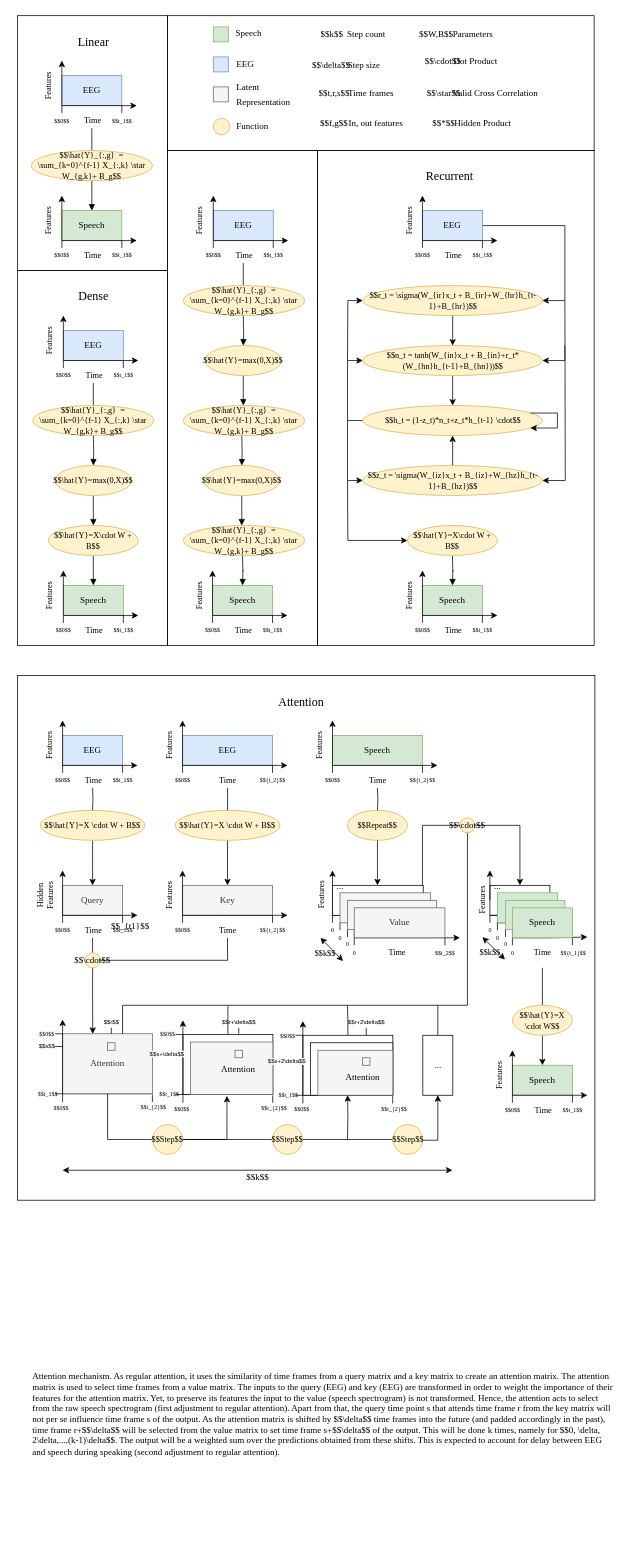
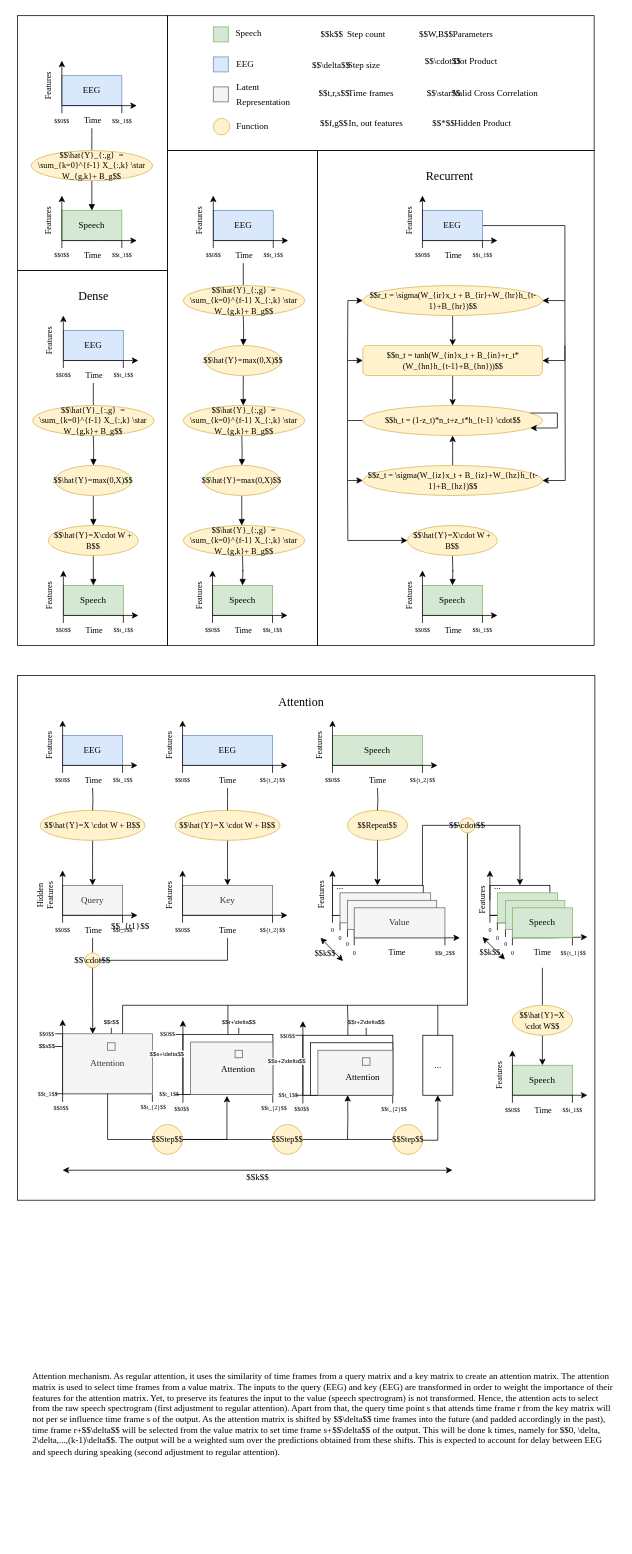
(93, 42) -> none
(453, 360) -> (453, 360)
